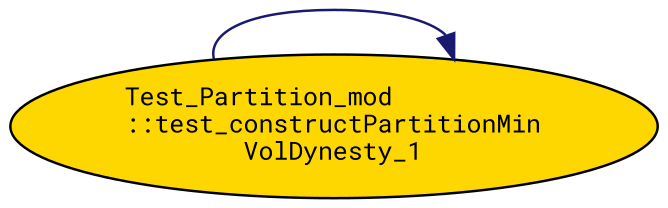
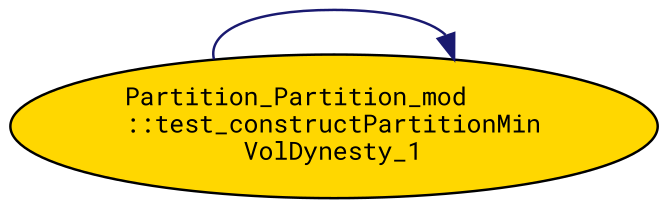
(334, 126) -> (334, 126)
